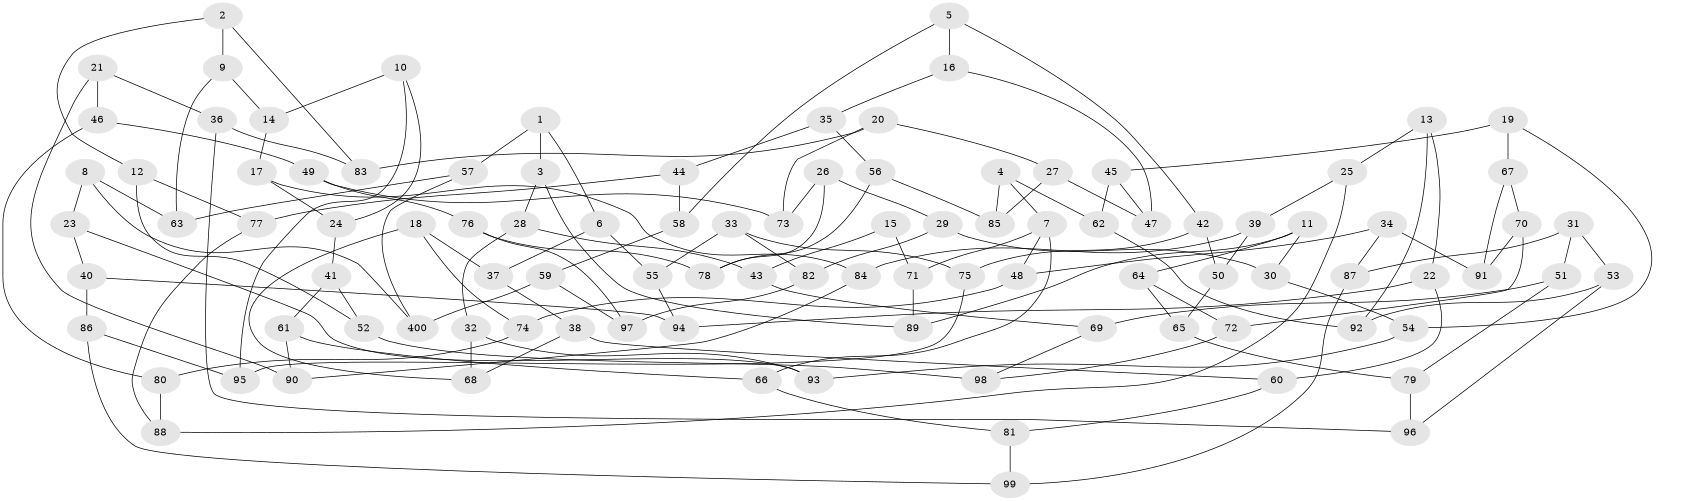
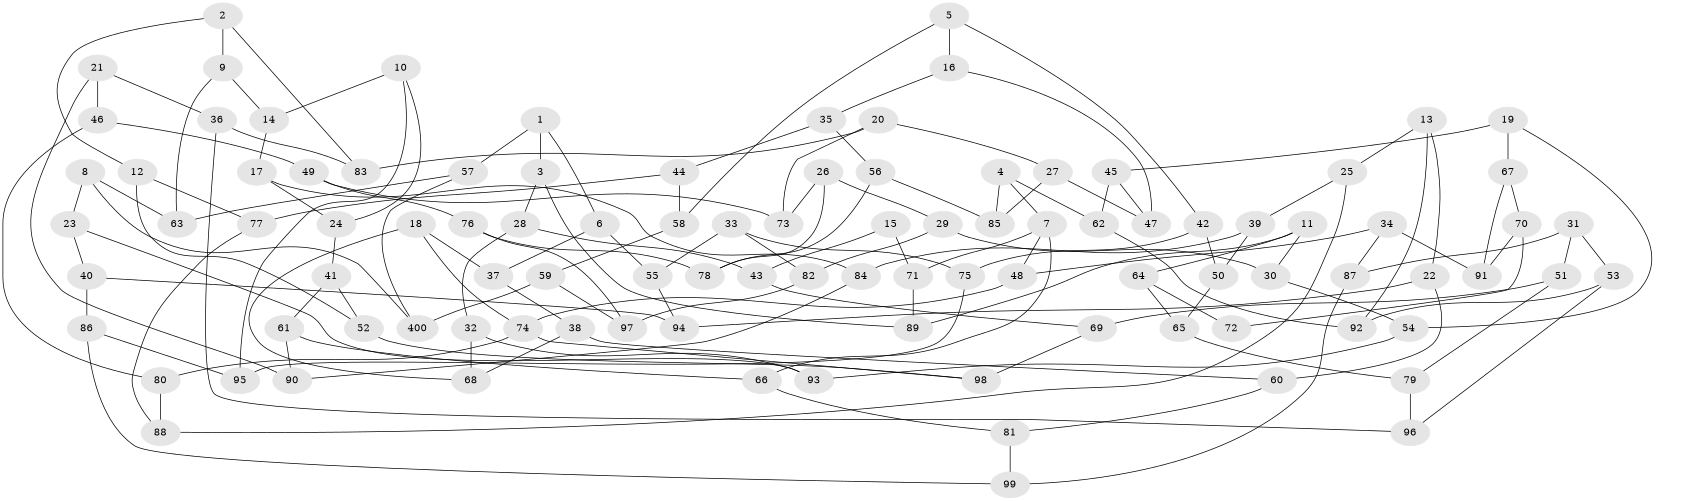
(1126, 361) -> (750, 360)
